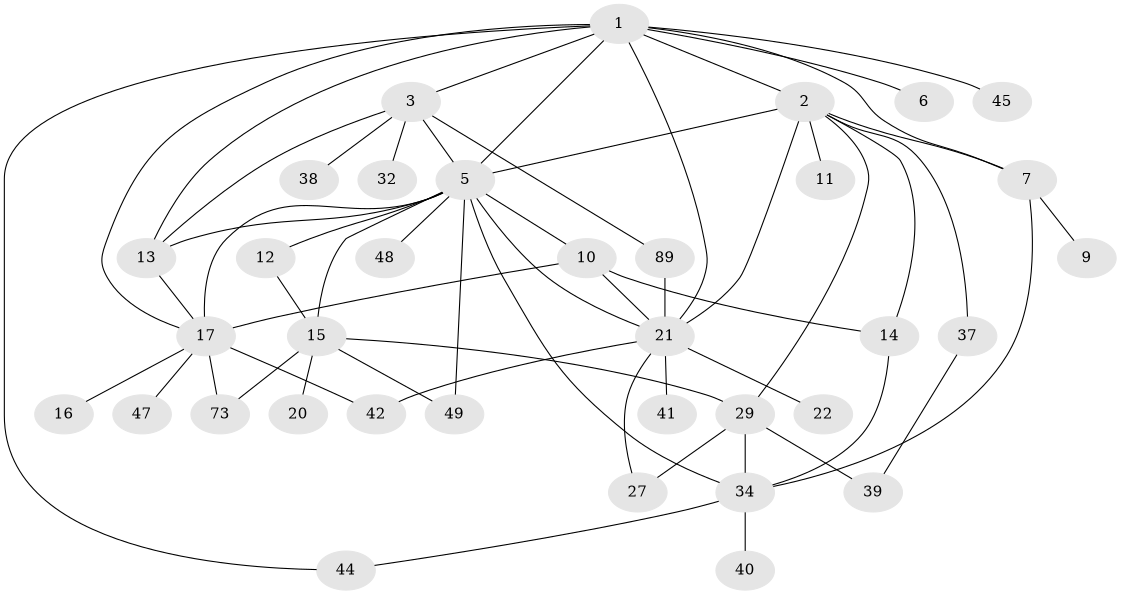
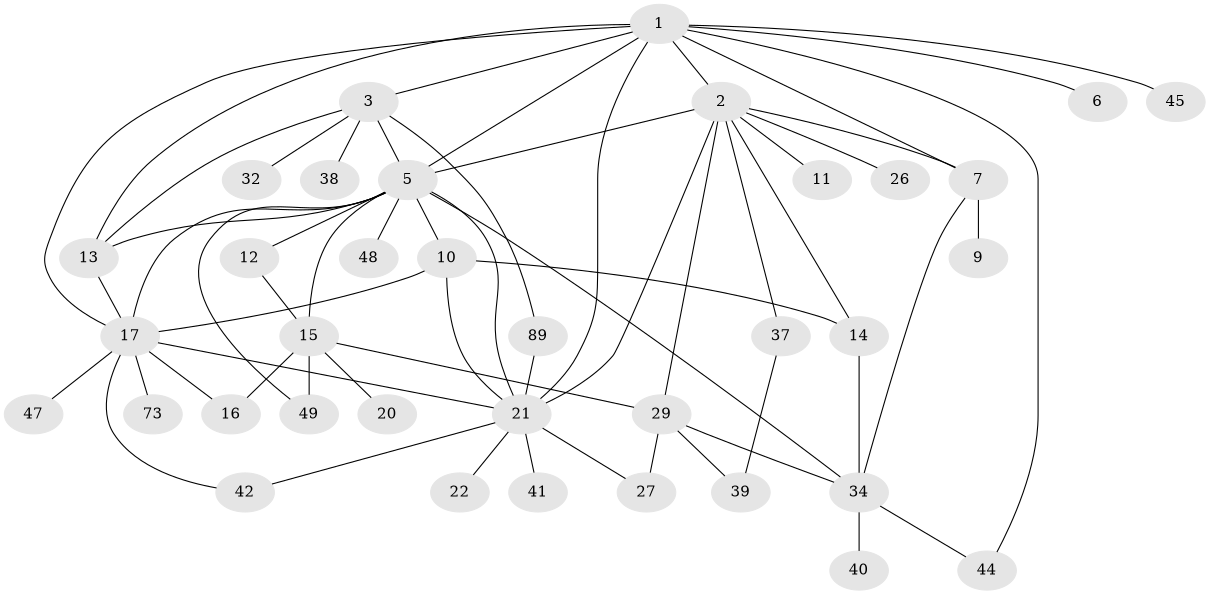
none -> (900, 180)
(269, 375) -> (271, 374)
none -> (326, 375)
